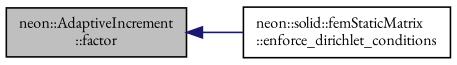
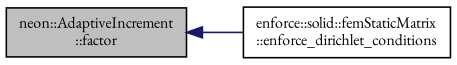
(347, 32) -> (347, 32)
